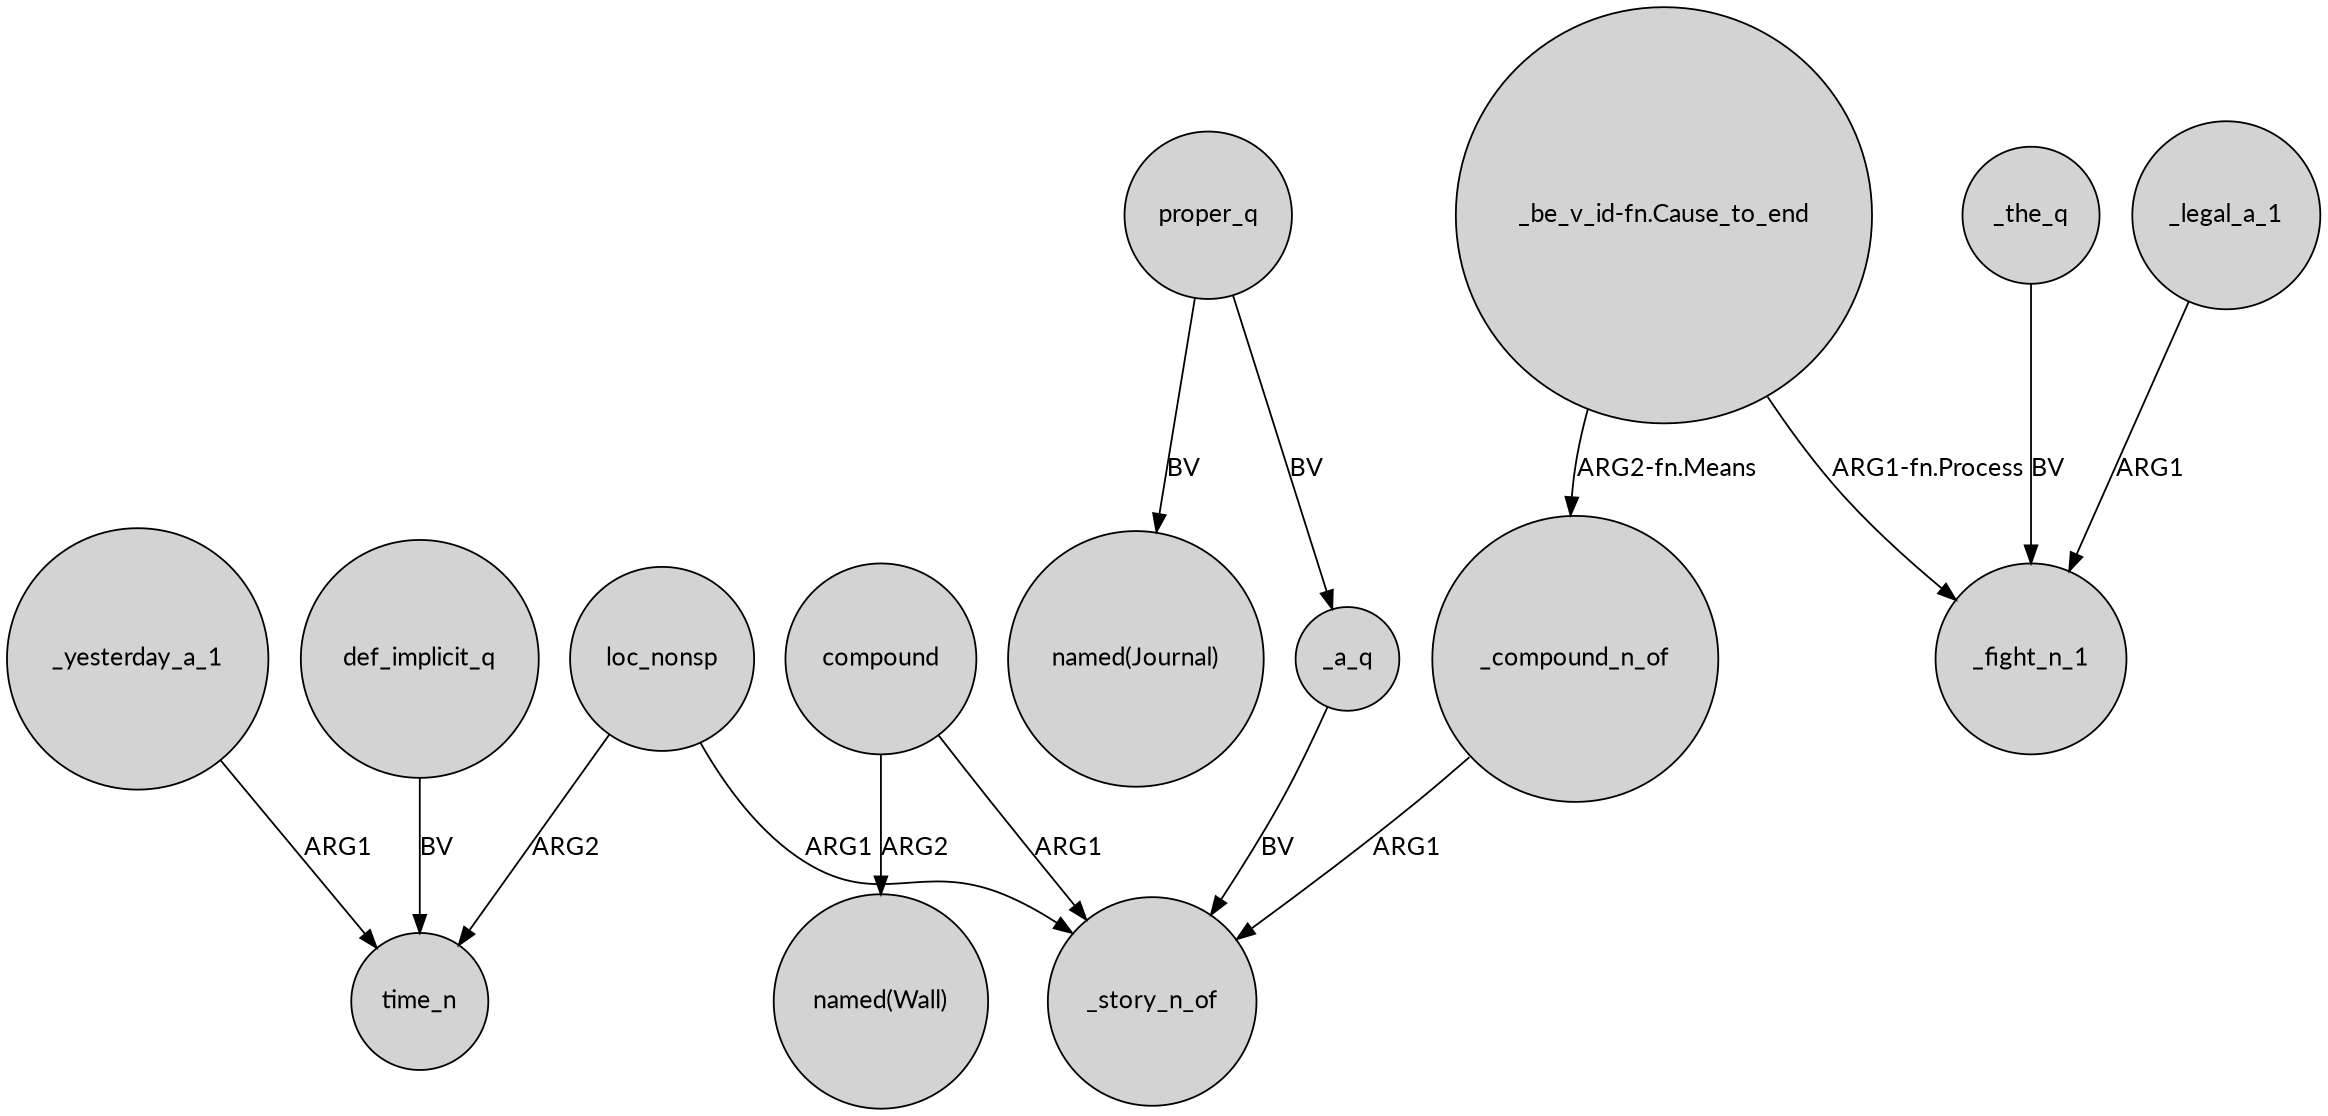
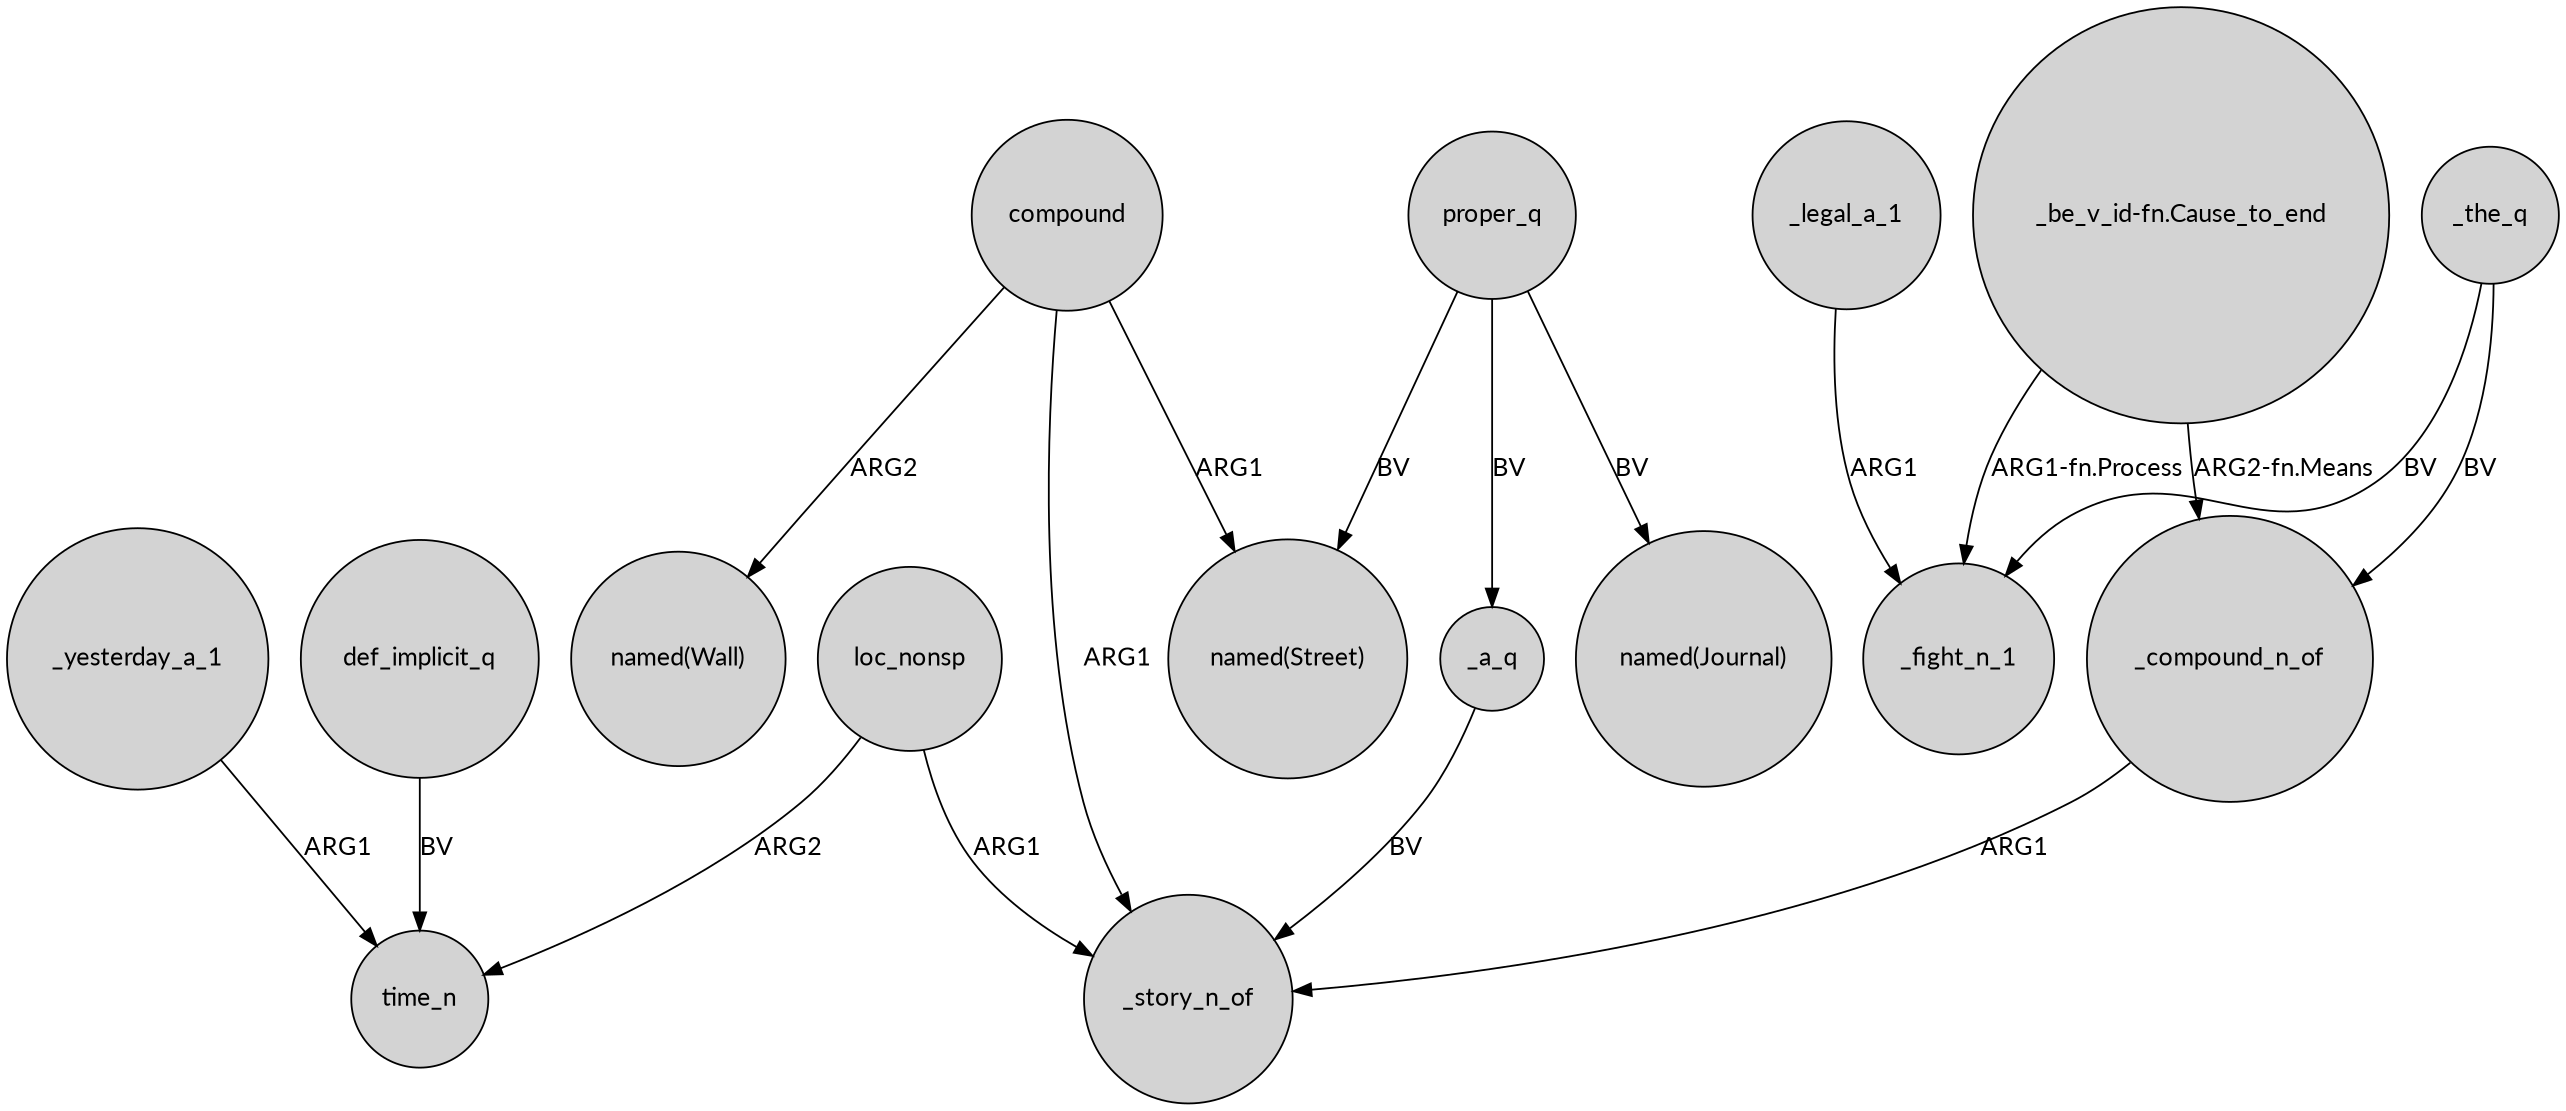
none -> (2468, 446)
none -> (1288, 659)
